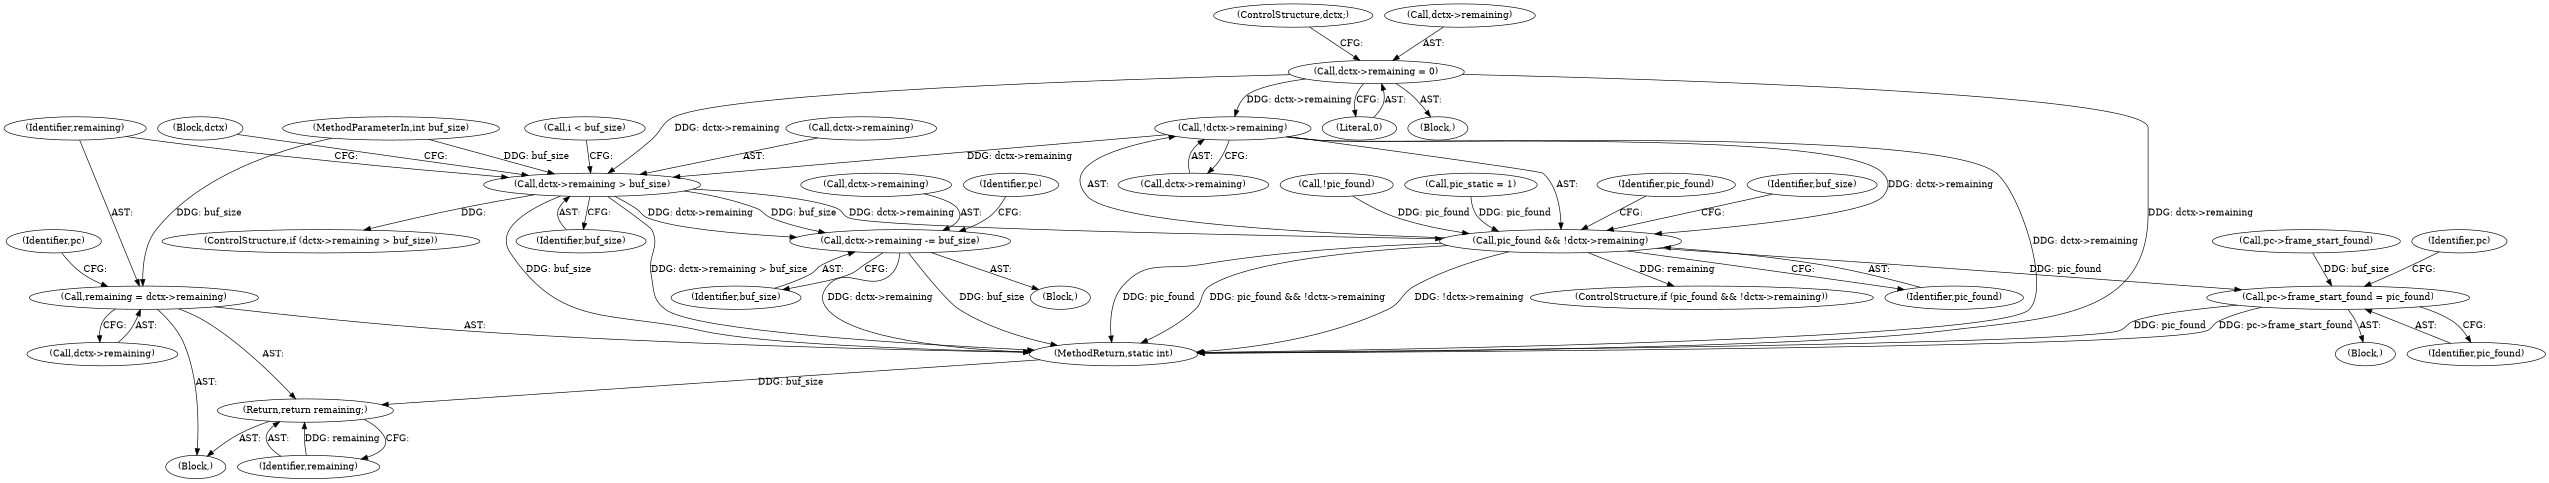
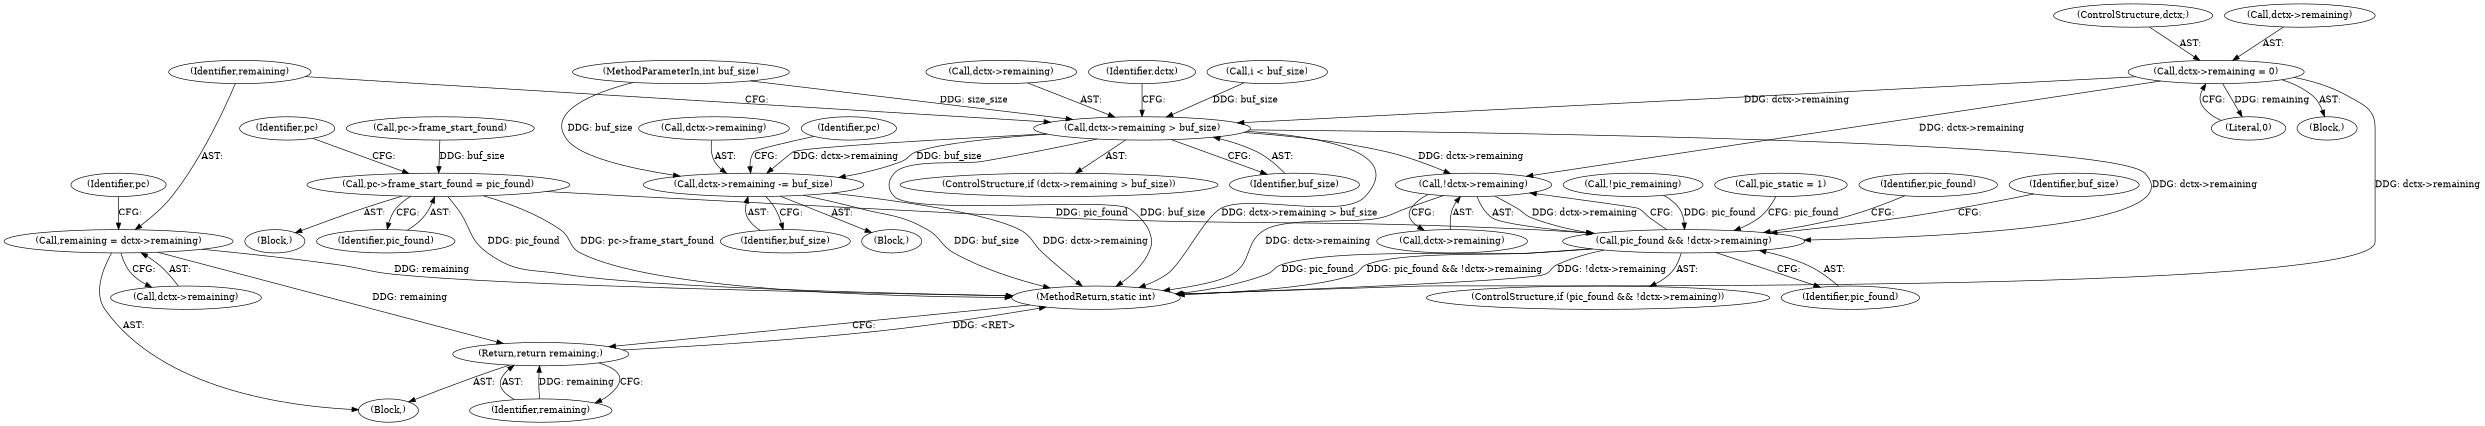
(1353, 44) -> (2192, 44)
(1369, 100) -> (2272, 100)
(1397, 100) -> (2215, 100)
(200, 128) -> (1142, 72)
(923, 156) -> (1351, 145)
(537, 157) -> (974, 100)
(603, 157) -> (1246, 100)
(213, 182) -> (571, 144)
(1100, 185) -> (1663, 213)
(1337, 185) -> (1633, 185)
(475, 213) -> (1118, 157)
(1515, 213) -> (1803, 213)
(1946, 268) -> (1067, 218)
(1677, 269) -> (1689, 269)
(477, 326) -> (432, 269)
none -> (832, 336)
(275, 354) -> (410, 298)
(791, 382) -> (865, 326)
